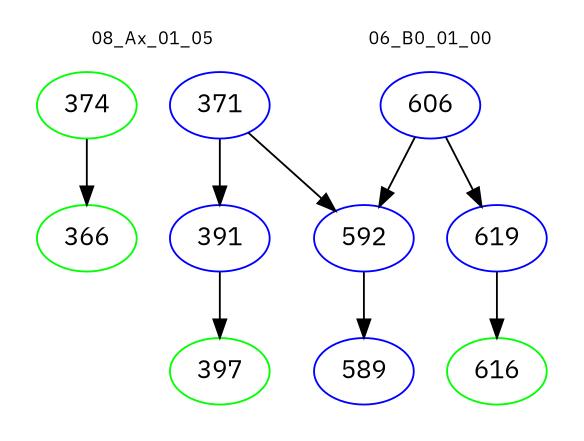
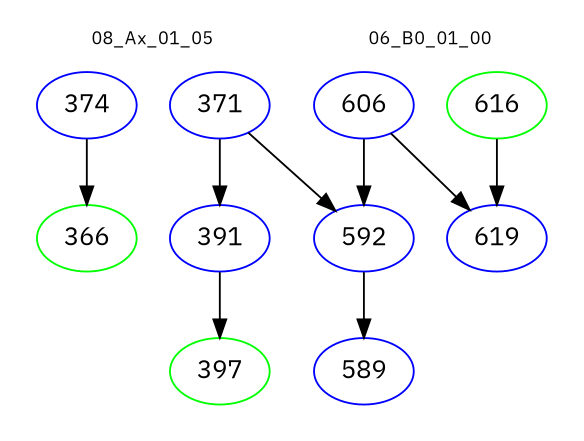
(87, 105) -> (87, 105)
(497, 296) -> (497, 163)
